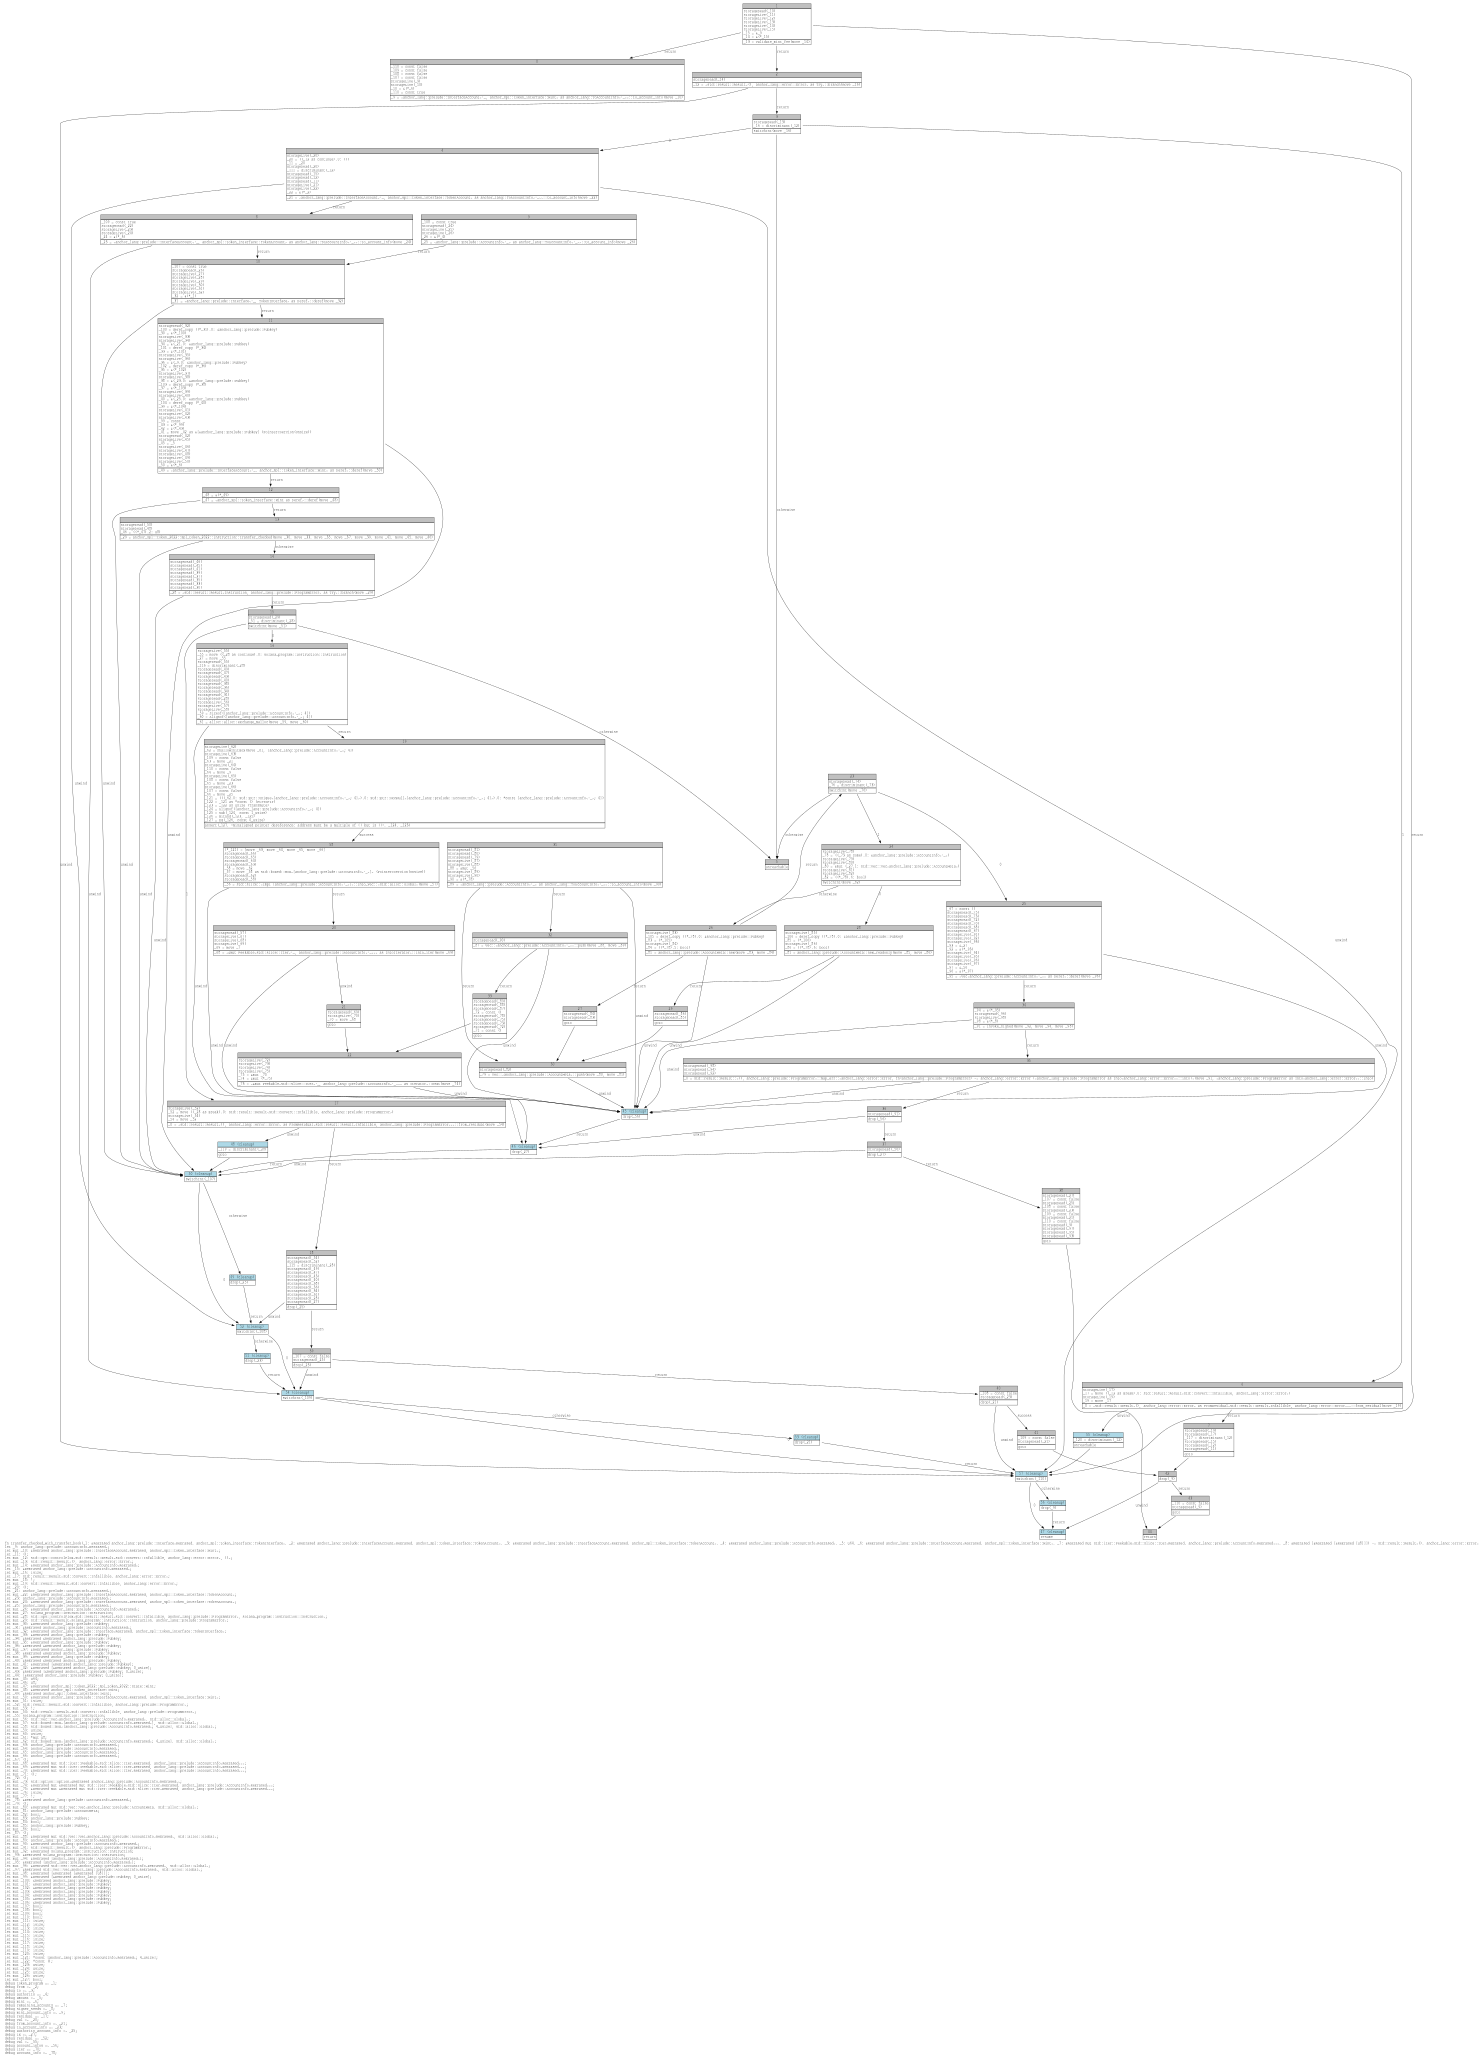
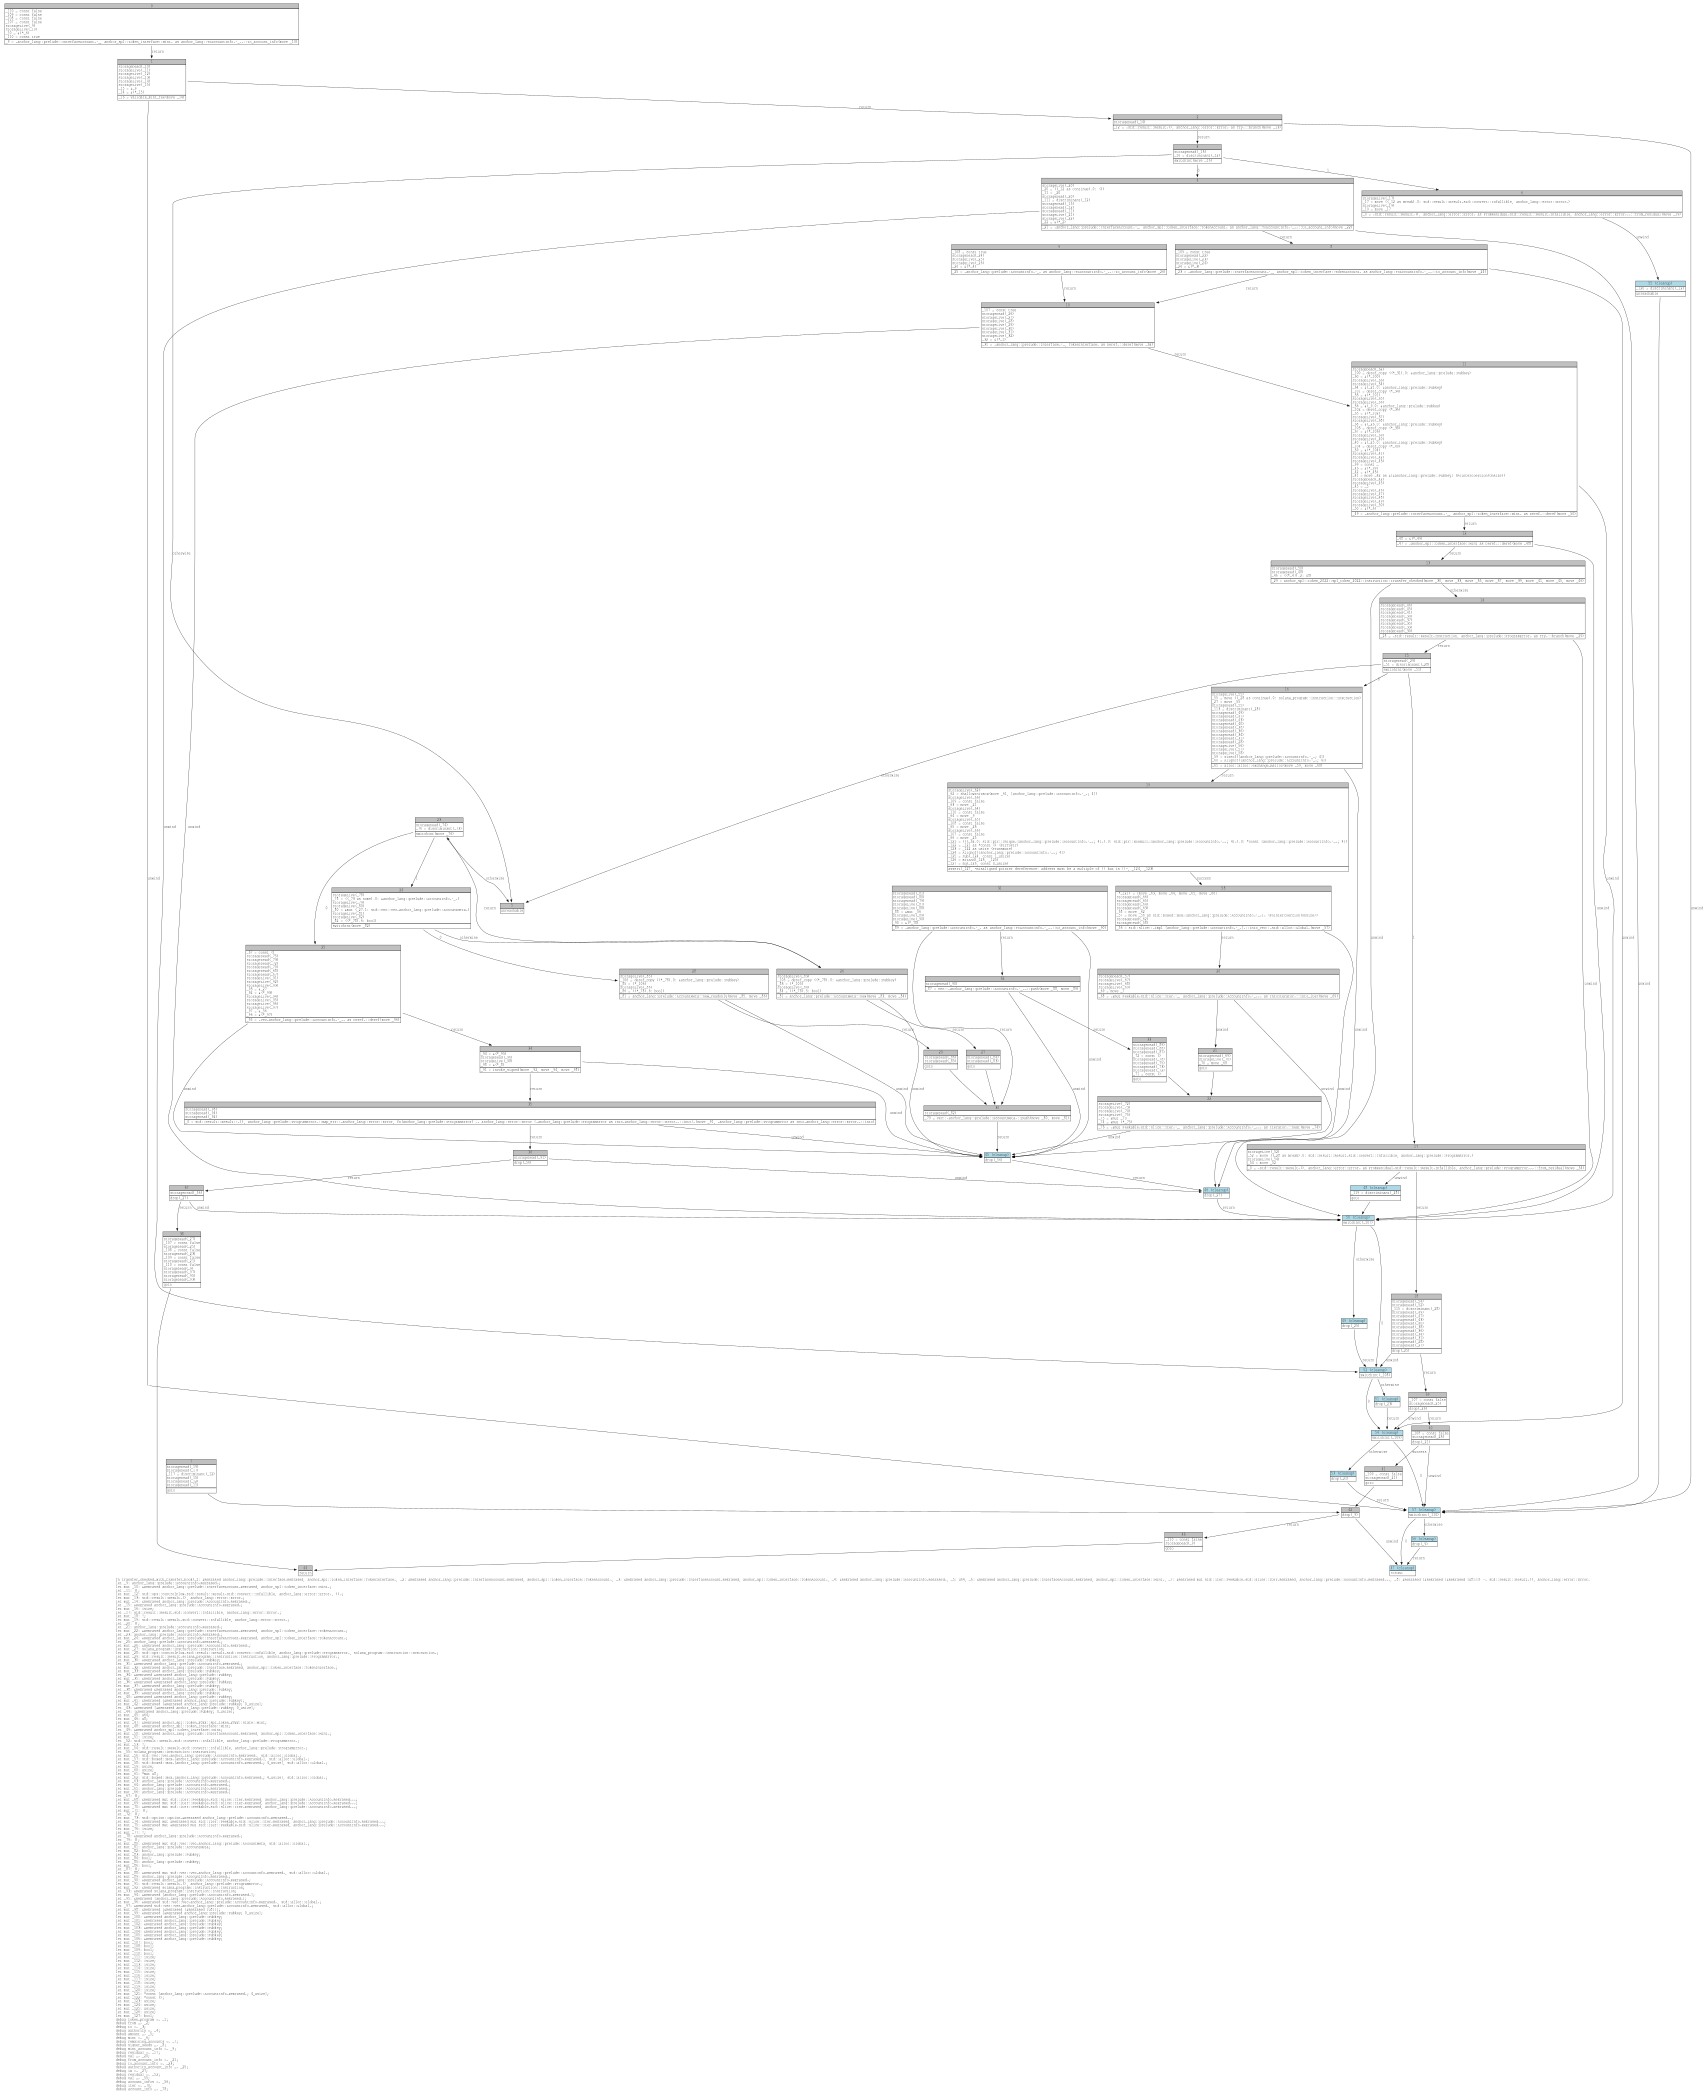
(686, 45) -> (152, 51)
(1417, 835) -> (154, 879)
(605, 1094) -> (1003, 1137)
(1227, 1416) -> none
